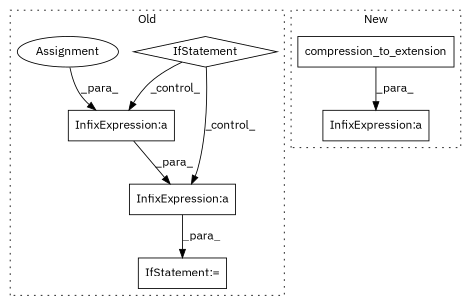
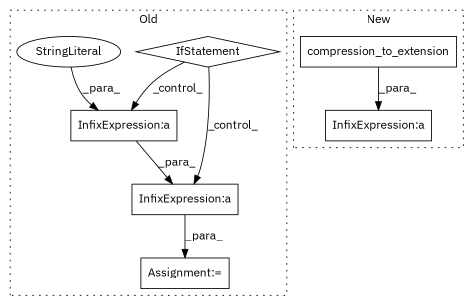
(68, 52) -> (69, 52)
(182, 273) -> (185, 273)
